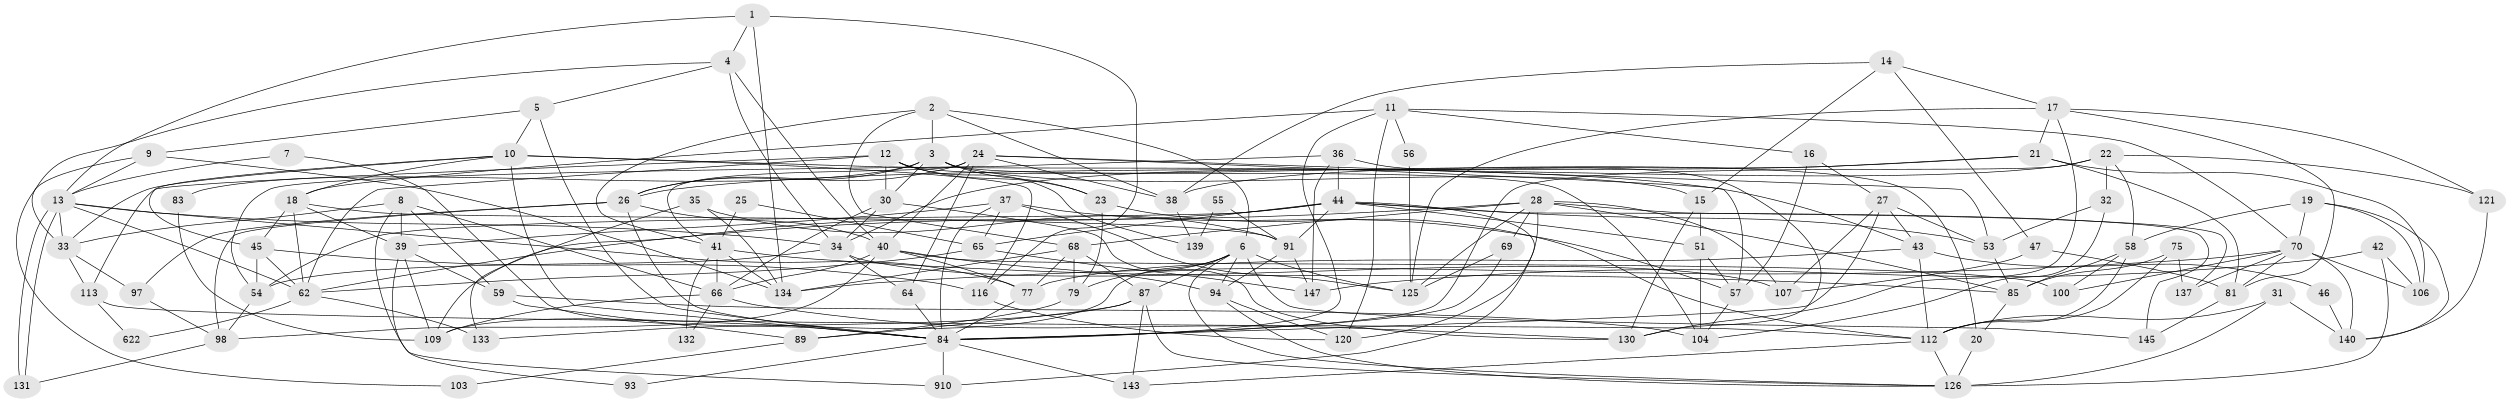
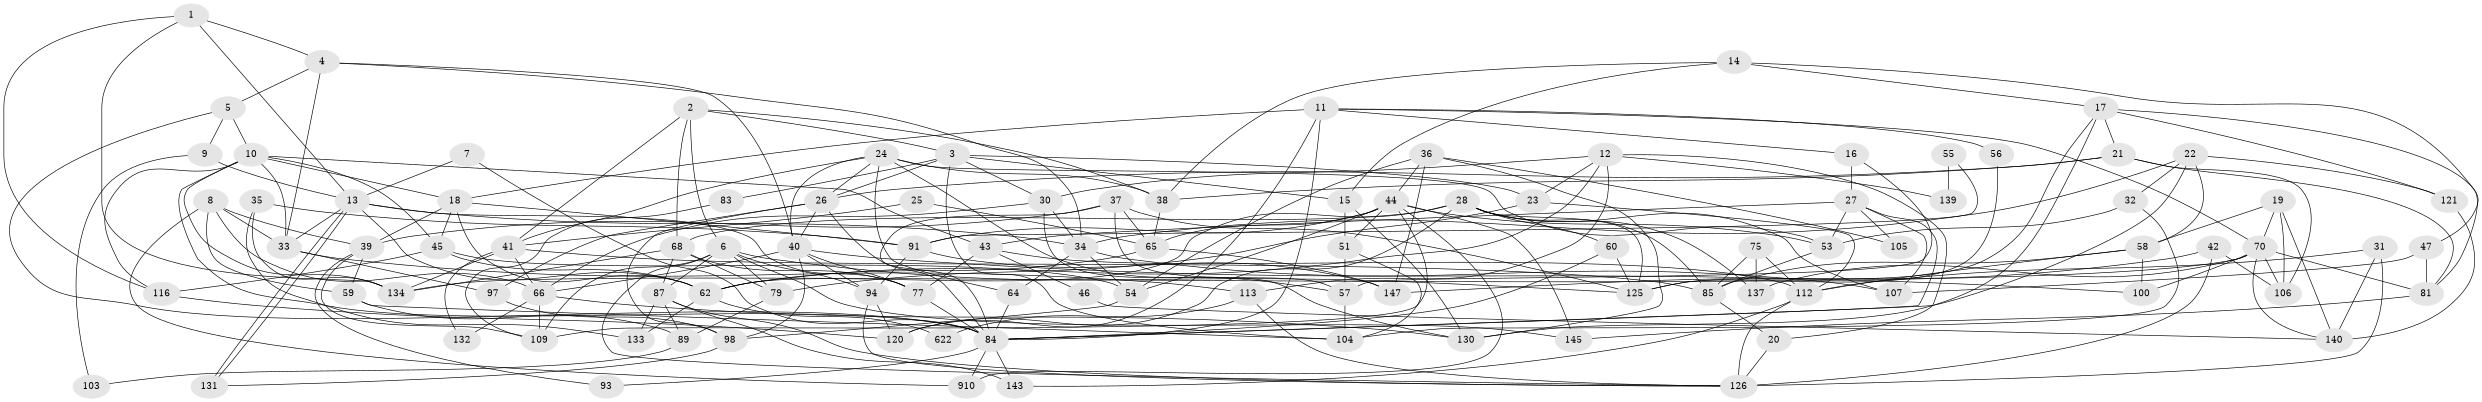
(472, 200) -> (235, 260)
(1184, 224) -> (1157, 224)
(1507, 247) -> (1612, 247)
none -> (1899, 247)
(1007, 324) -> (1479, 377)
